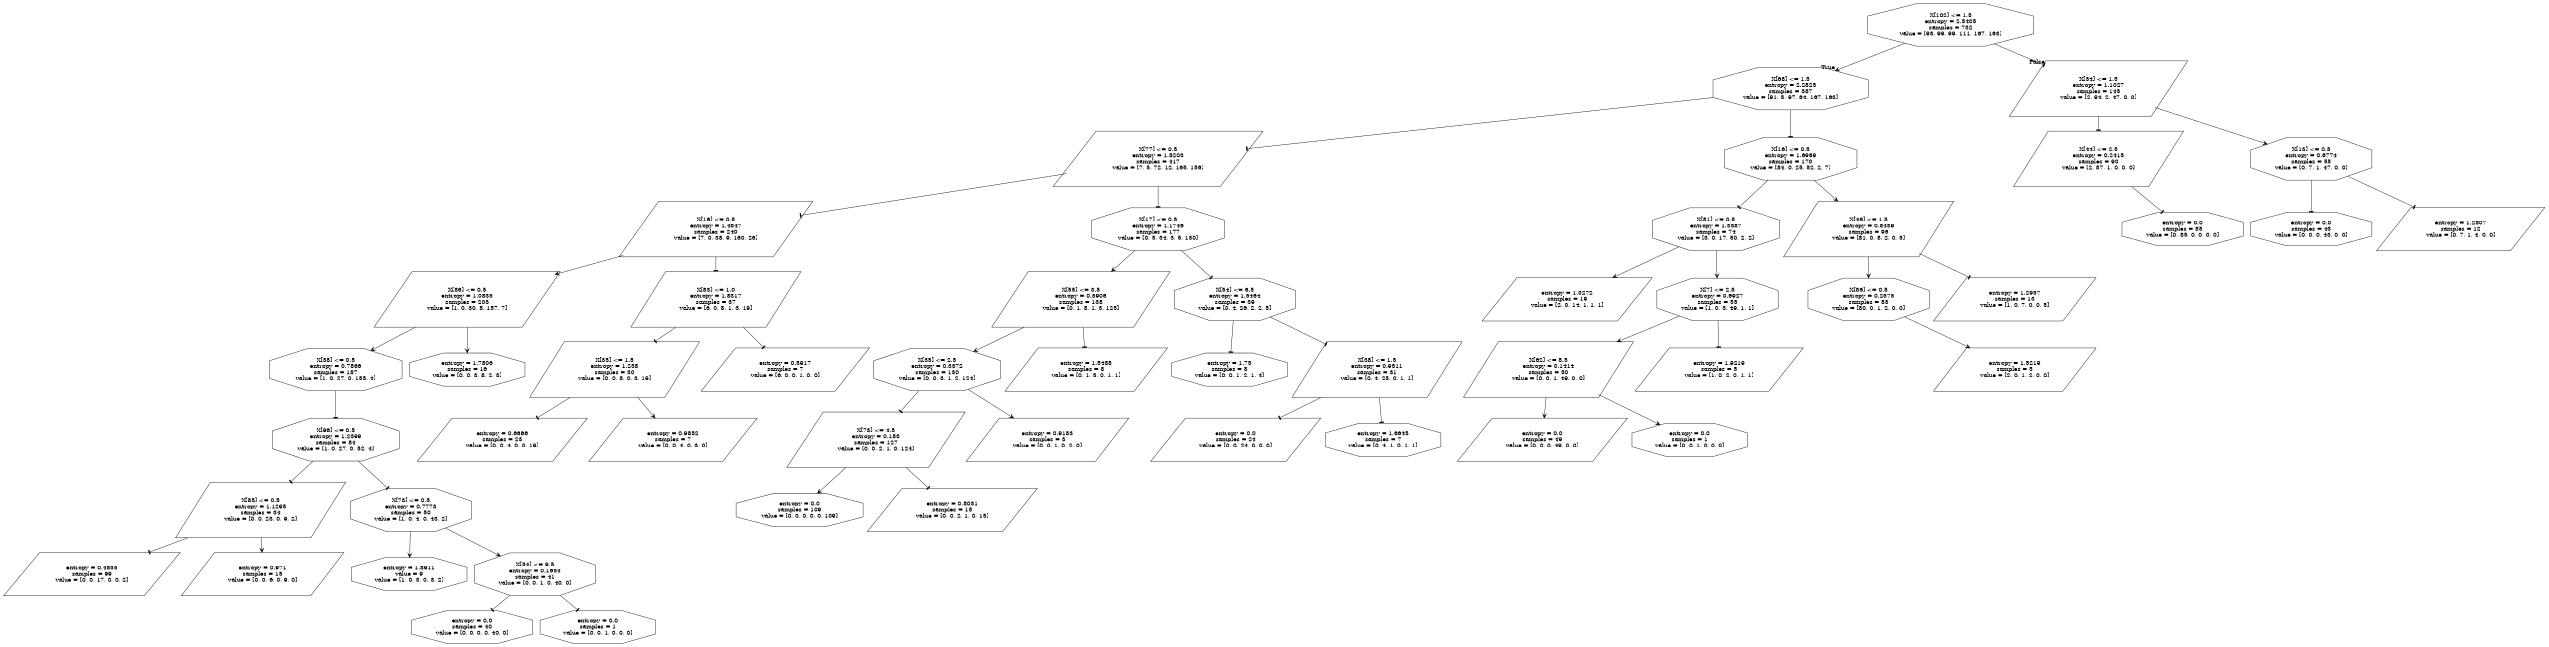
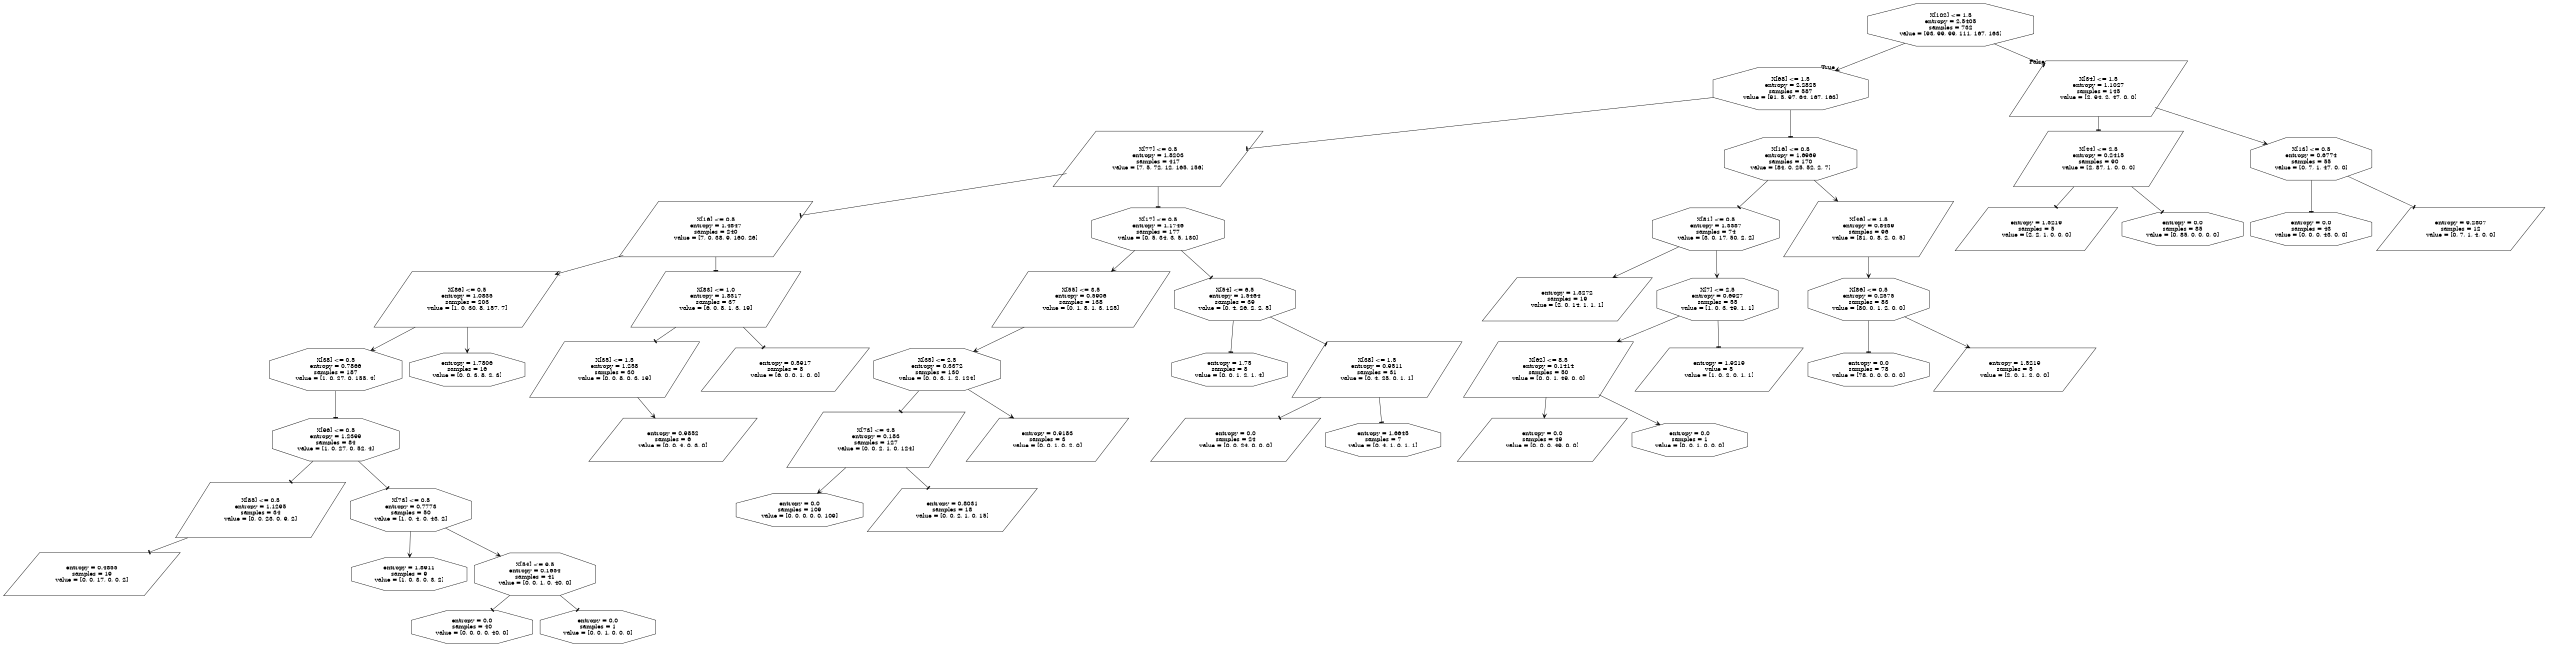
none -> (2036, 229)
(2461, 229) -> (2461, 229)
(2015, 299) -> none
(785, 370) -> (785, 370)
(1086, 370) -> none
(1719, 370) -> (1719, 370)
none -> (1869, 370)
(502, 440) -> none
(673, 440) -> (673, 440)
(92, 574) -> (92, 574)
(263, 574) -> none
(409, 574) -> (409, 574)
